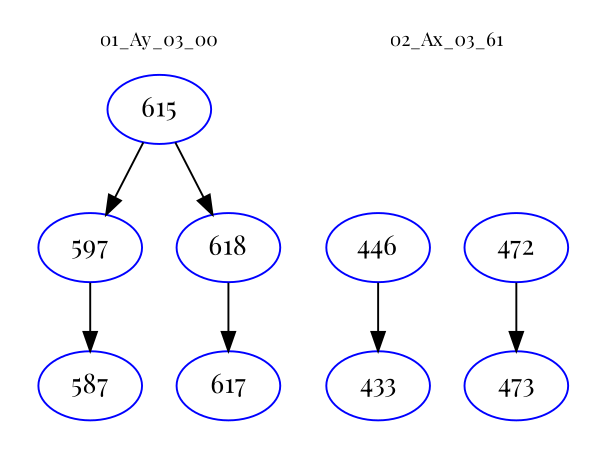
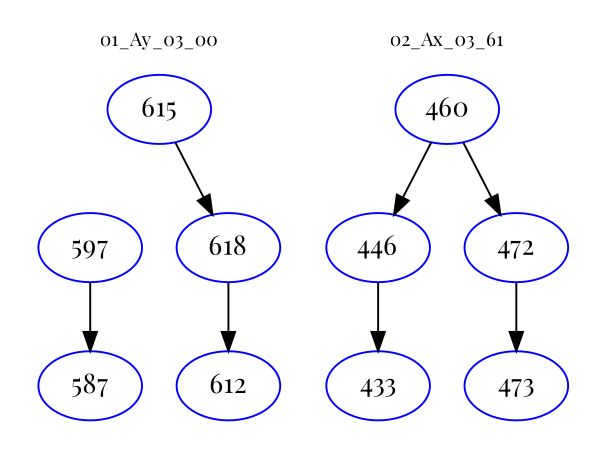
none -> (447, 109)
(129, 170) -> none
(228, 386) -> (228, 386)
